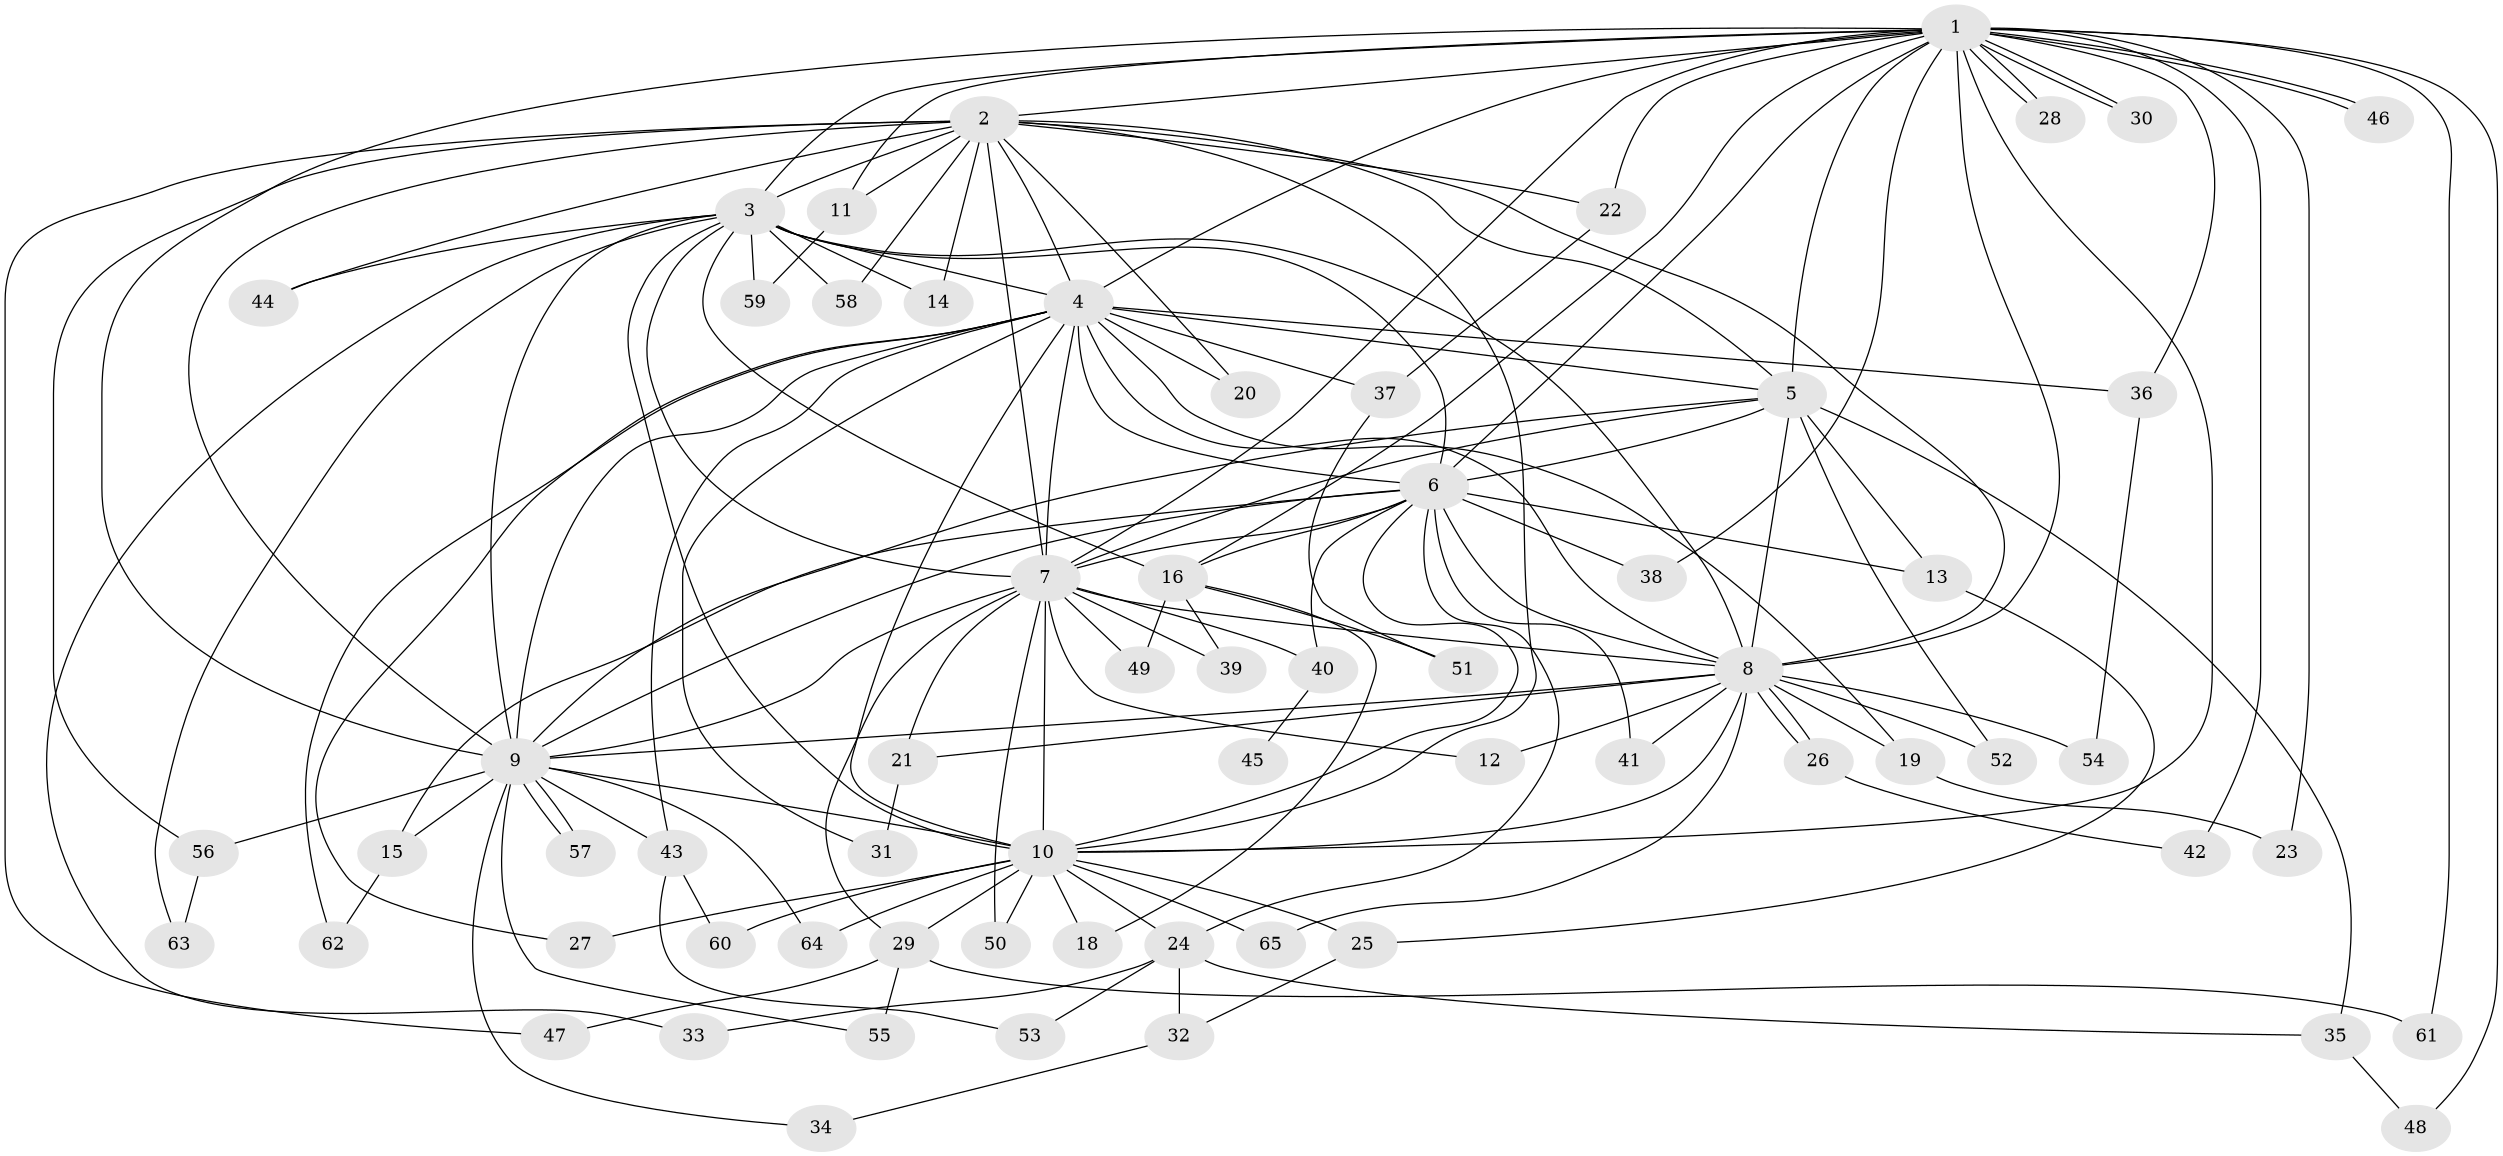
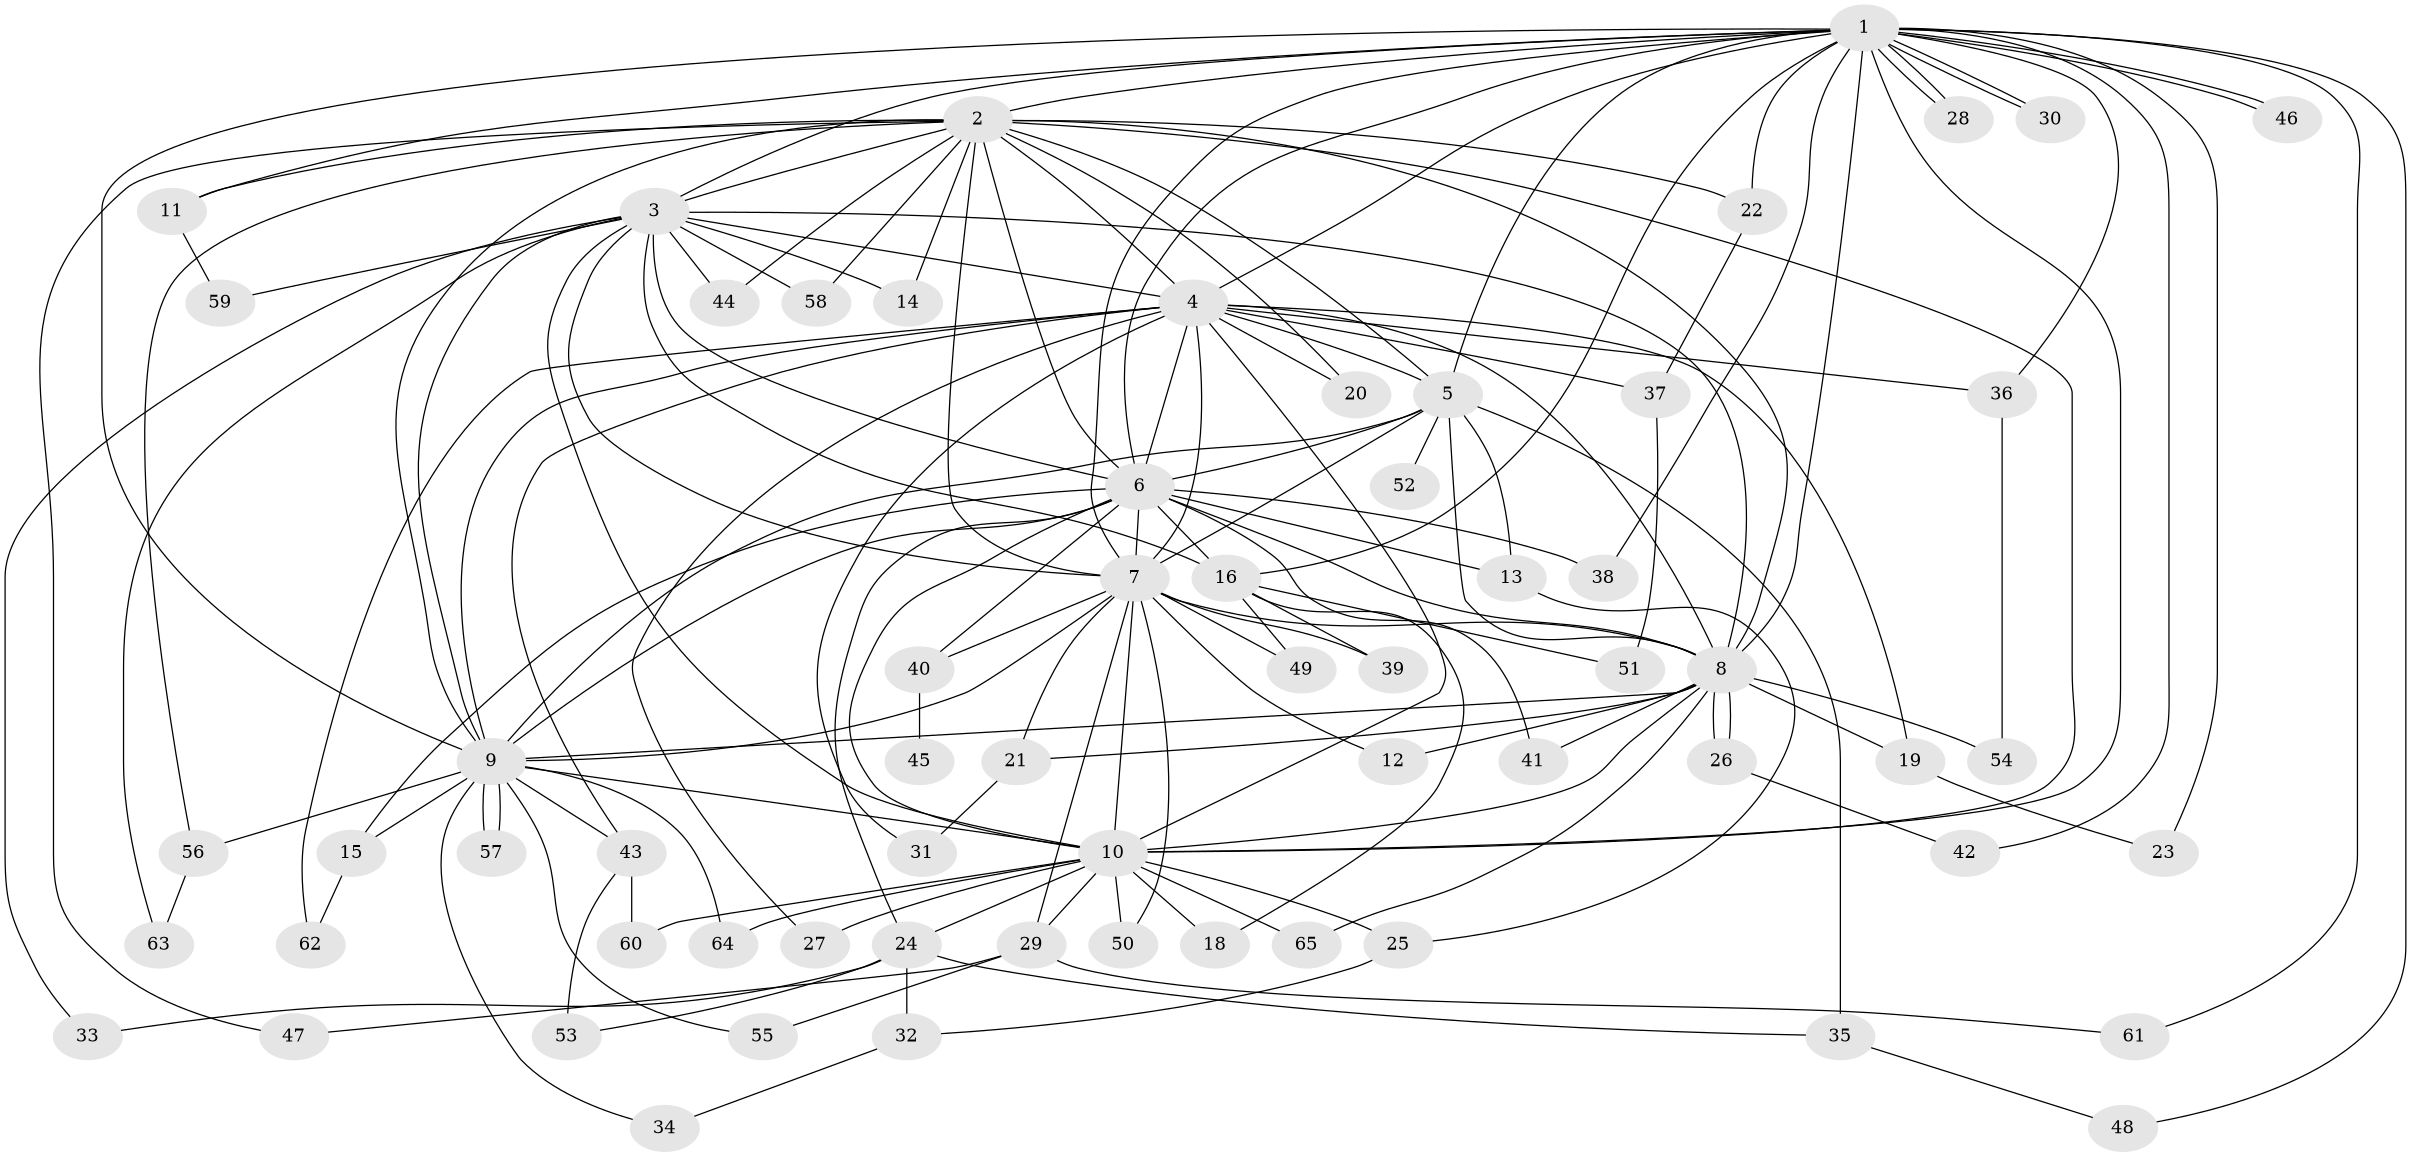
none -> (1031, 305)
(1878, 711) -> none
